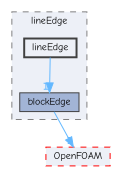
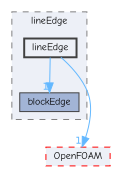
(62, 126) -> (81, 79)
